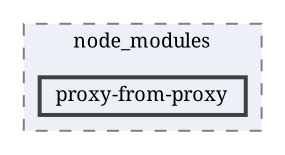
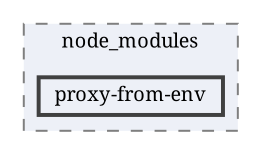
(143, 96) -> (131, 96)
